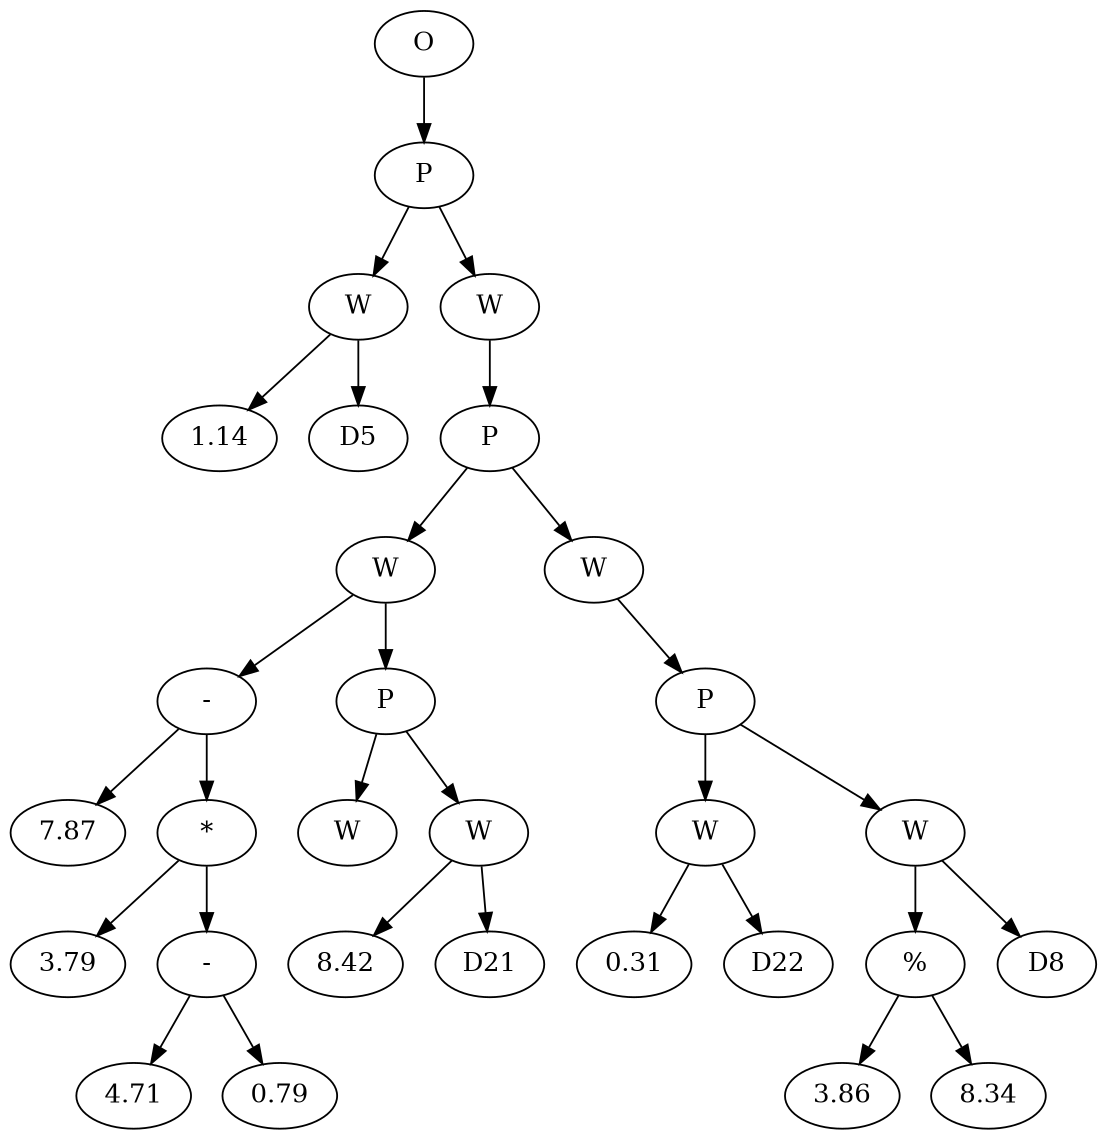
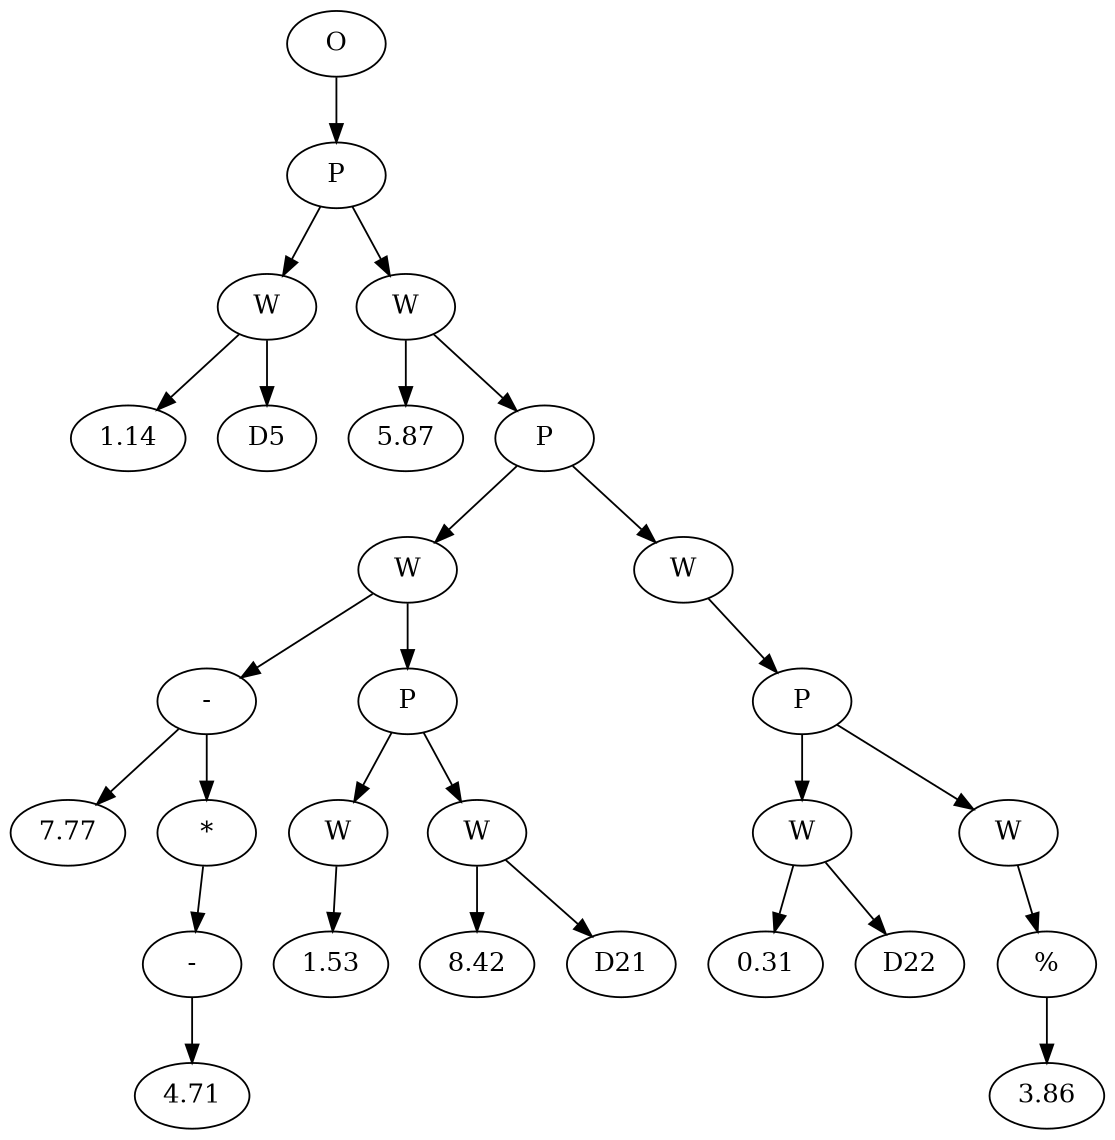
none -> (406, 438)
(68, 833) -> (68, 833)
(68, 964) -> none
none -> (331, 964)
(1047, 964) -> none
(280, 1096) -> none
(988, 1096) -> none
